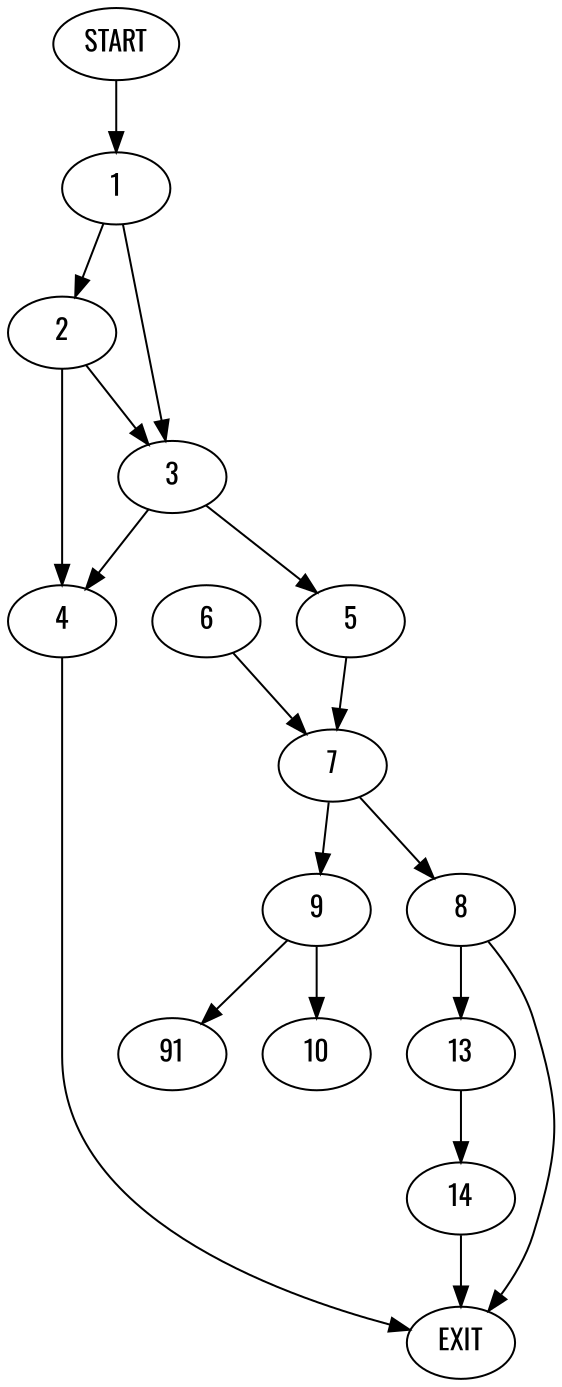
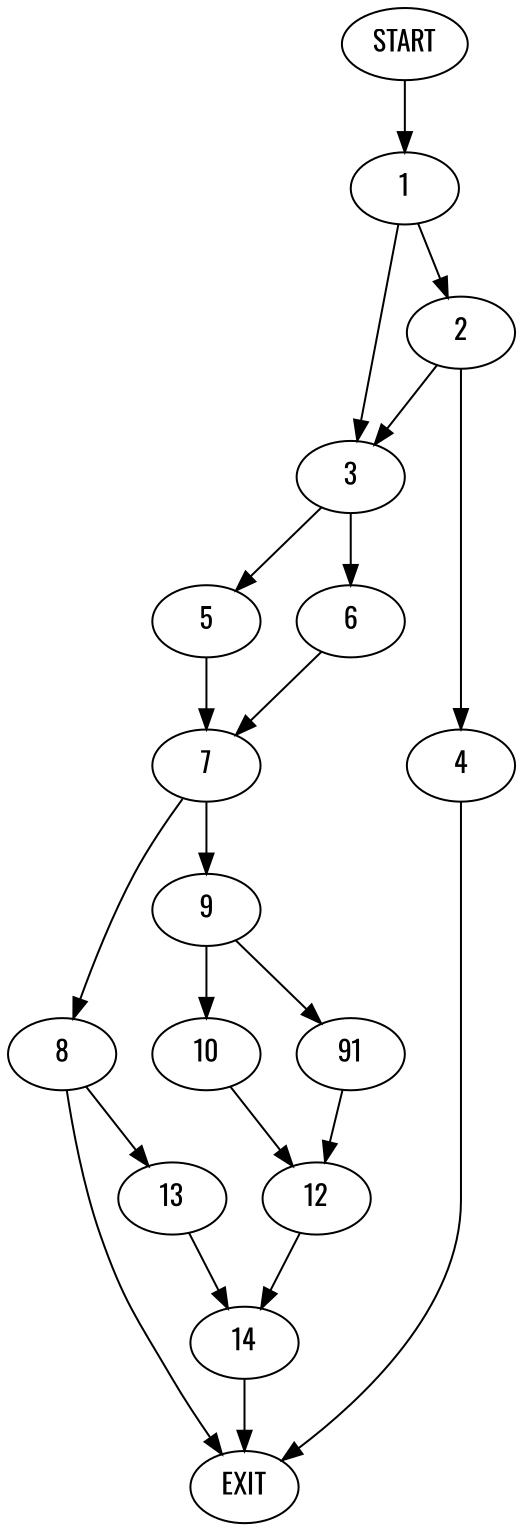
(123, 541) -> (351, 539)
none -> (317, 1198)
